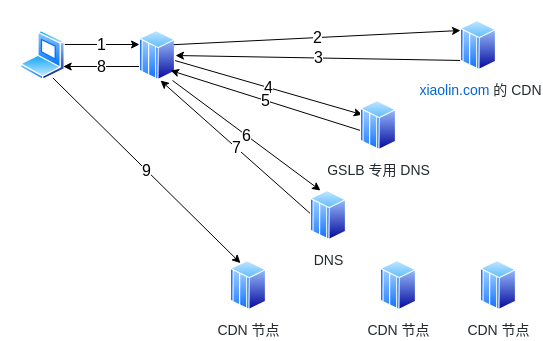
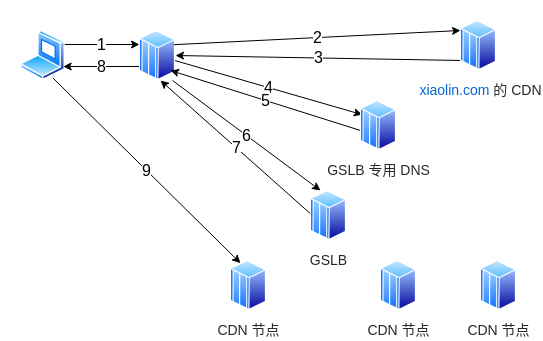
(329, 260) -> (329, 260)
